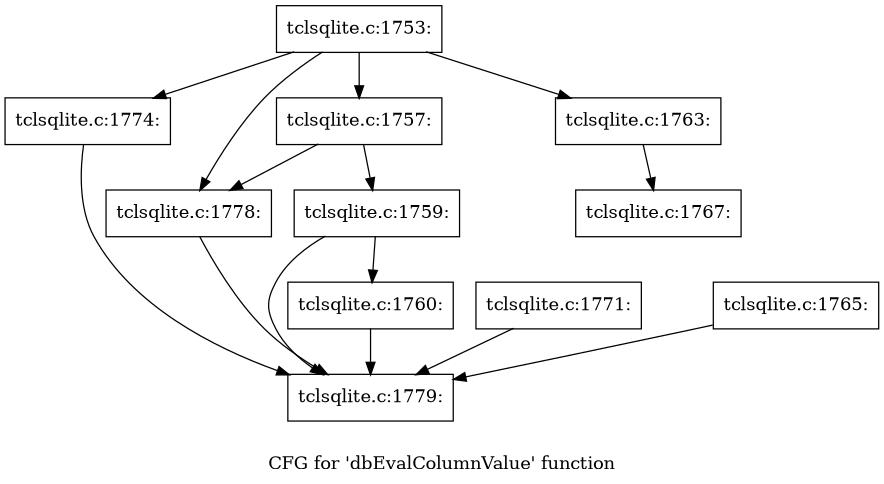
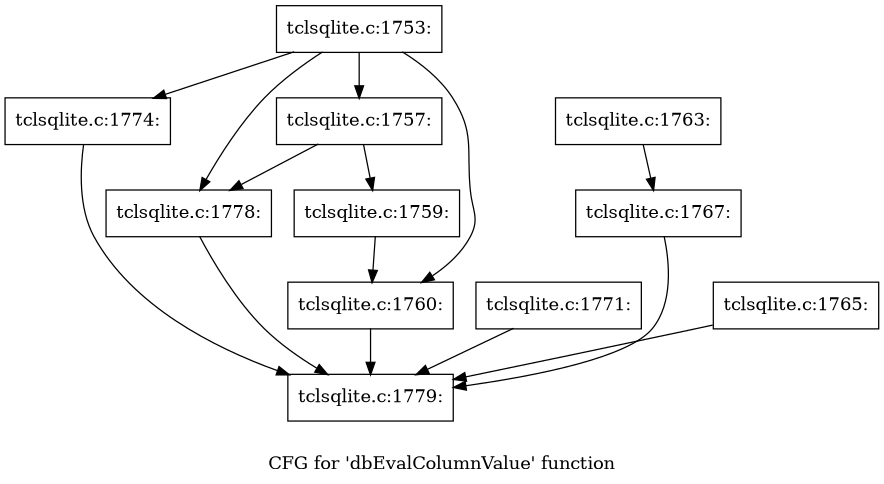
(492, 73) -> (469, 159)
(269, 298) -> (602, 357)
